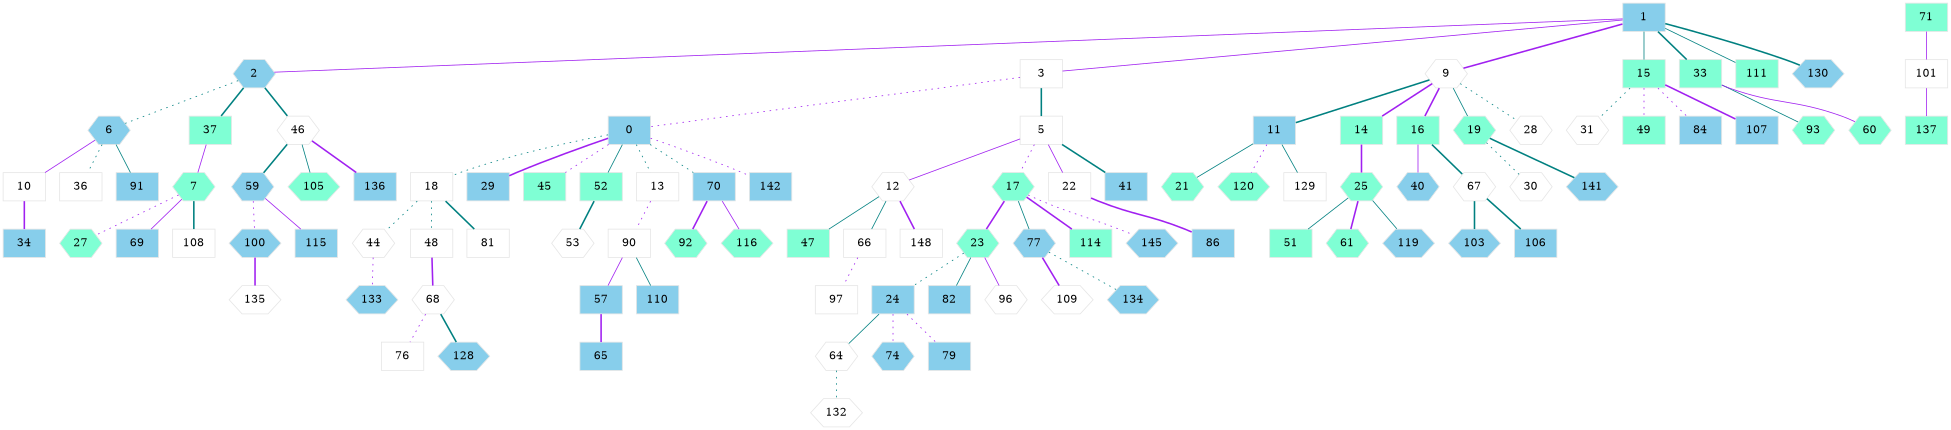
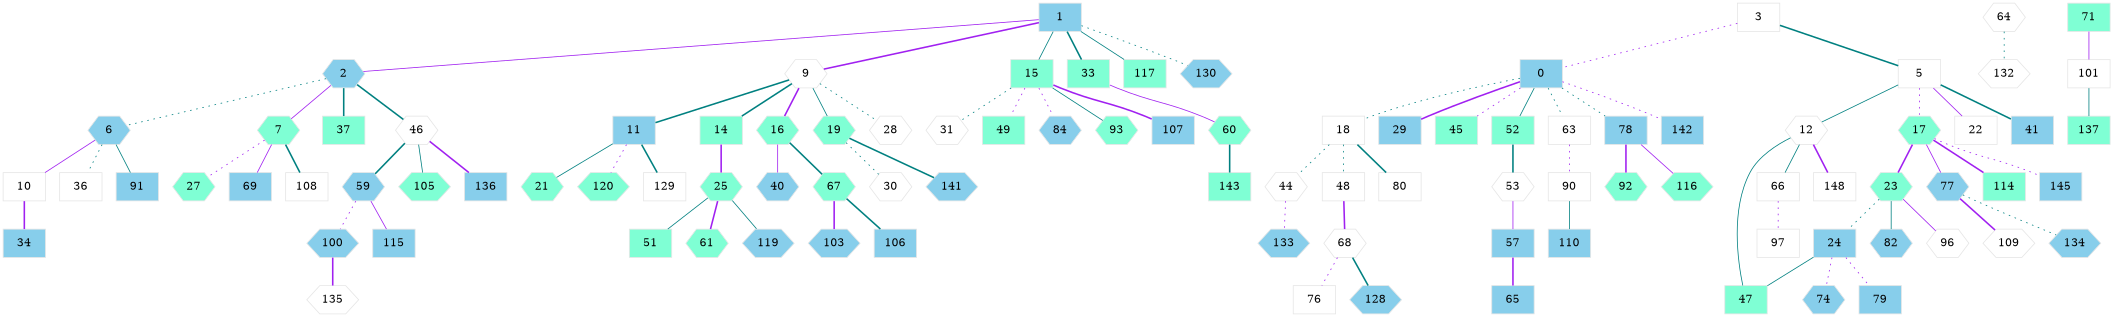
(1733, 43) -> (1135, 45)
(1343, 46) -> none
(1757, 74) -> (1145, 74)
(1407, 100) -> (767, 100)
(1926, 102) -> (2089, 102)
(1760, 103) -> (1078, 104)
(1418, 130) -> (778, 130)
(1700, 130) -> (1060, 130)
(202, 159) -> (311, 102)
(965, 159) -> (1860, 103)
(1290, 159) -> (649, 159)
(658, 187) -> (1569, 130)
(714, 187) -> (1626, 130)
none -> (1230, 187)
(1474, 187) -> (834, 187)
(1024, 215) -> (1934, 159)
(1474, 215) -> (834, 215)
(488, 243) -> (1400, 187)
(1152, 243) -> (2061, 187)
(1213, 243) -> none
(615, 272) -> (1513, 215)
(950, 300) -> (1891, 243)
(864, 329) -> (1790, 271)
